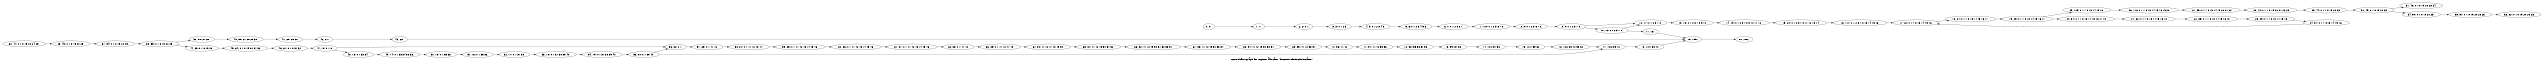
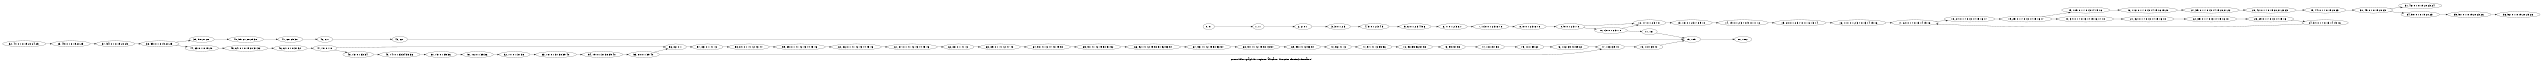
(1259, 47) -> (1258, 47)
